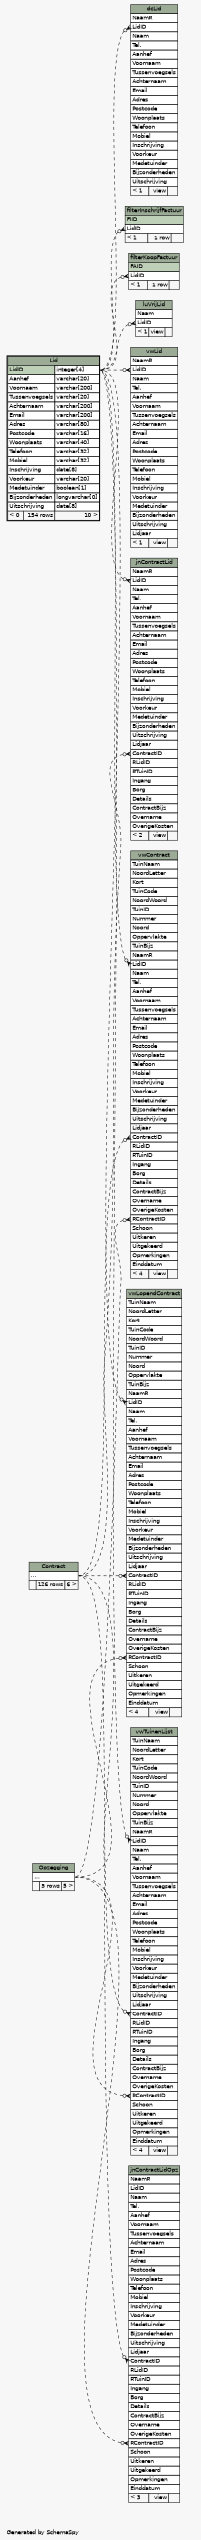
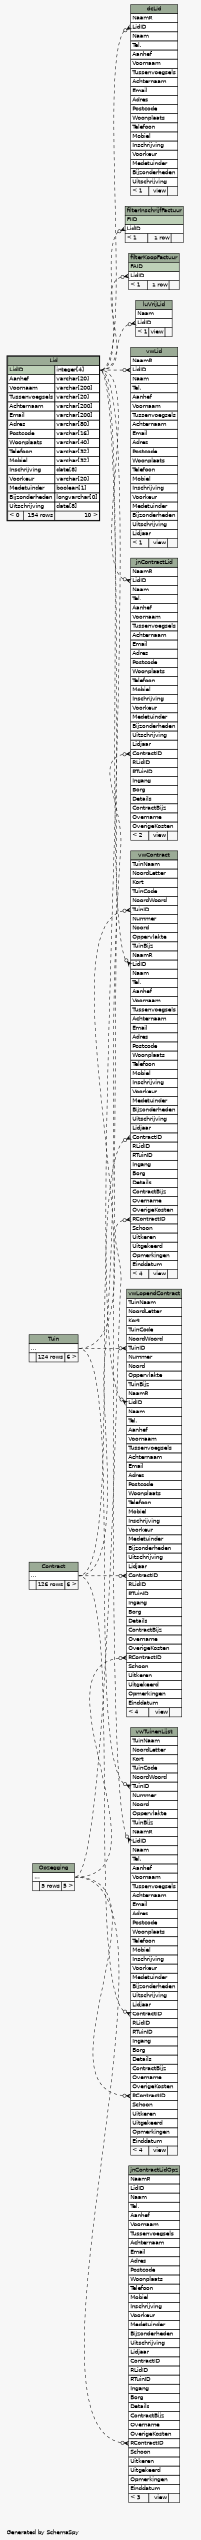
none -> (53, 1348)
(105, 1939) -> none
